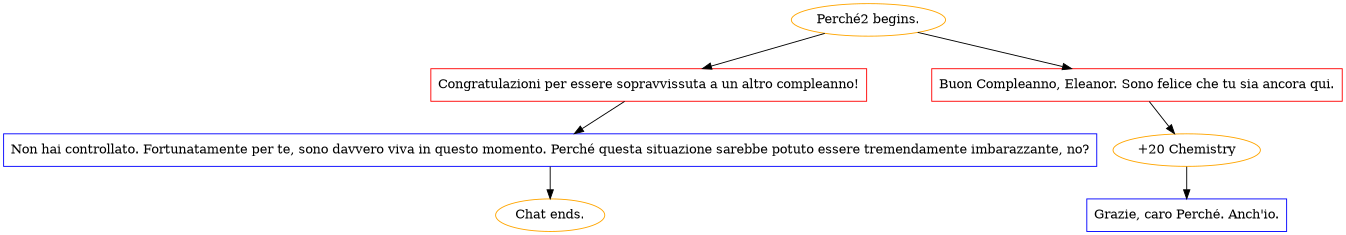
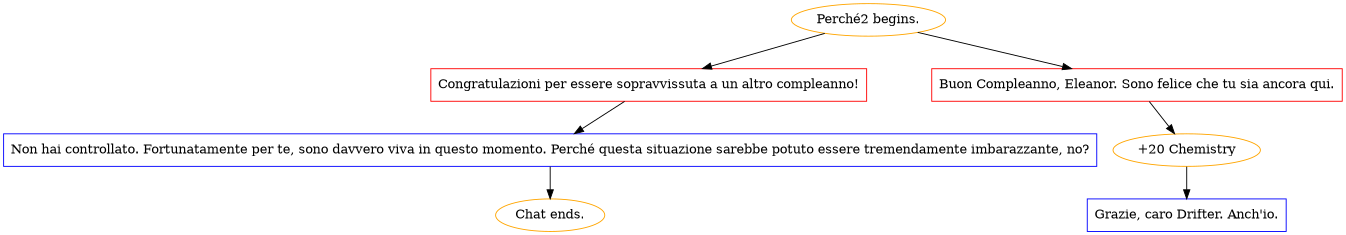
(1187, 215) -> (1187, 215)
